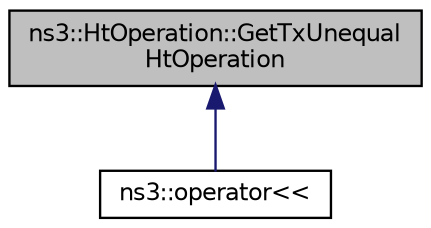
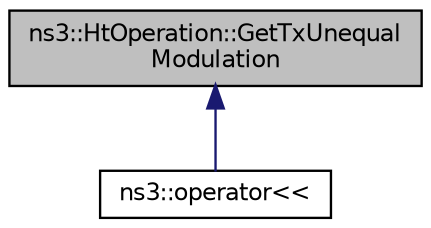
(216, 48) -> (216, 48)
